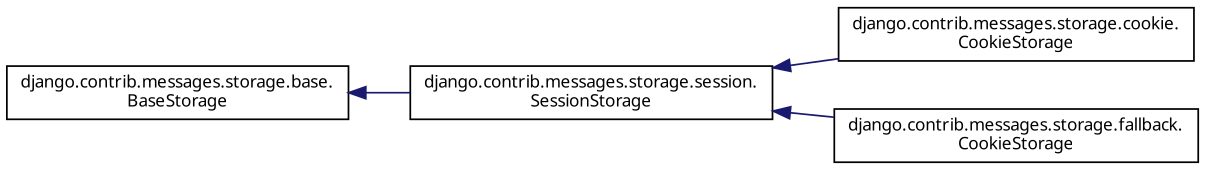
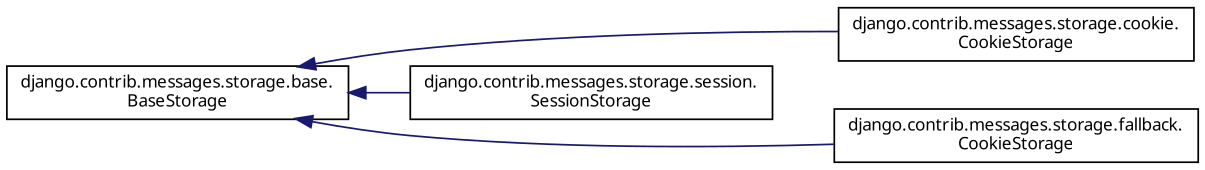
(814, 62) -> (576, 37)
(812, 115) -> (572, 145)
